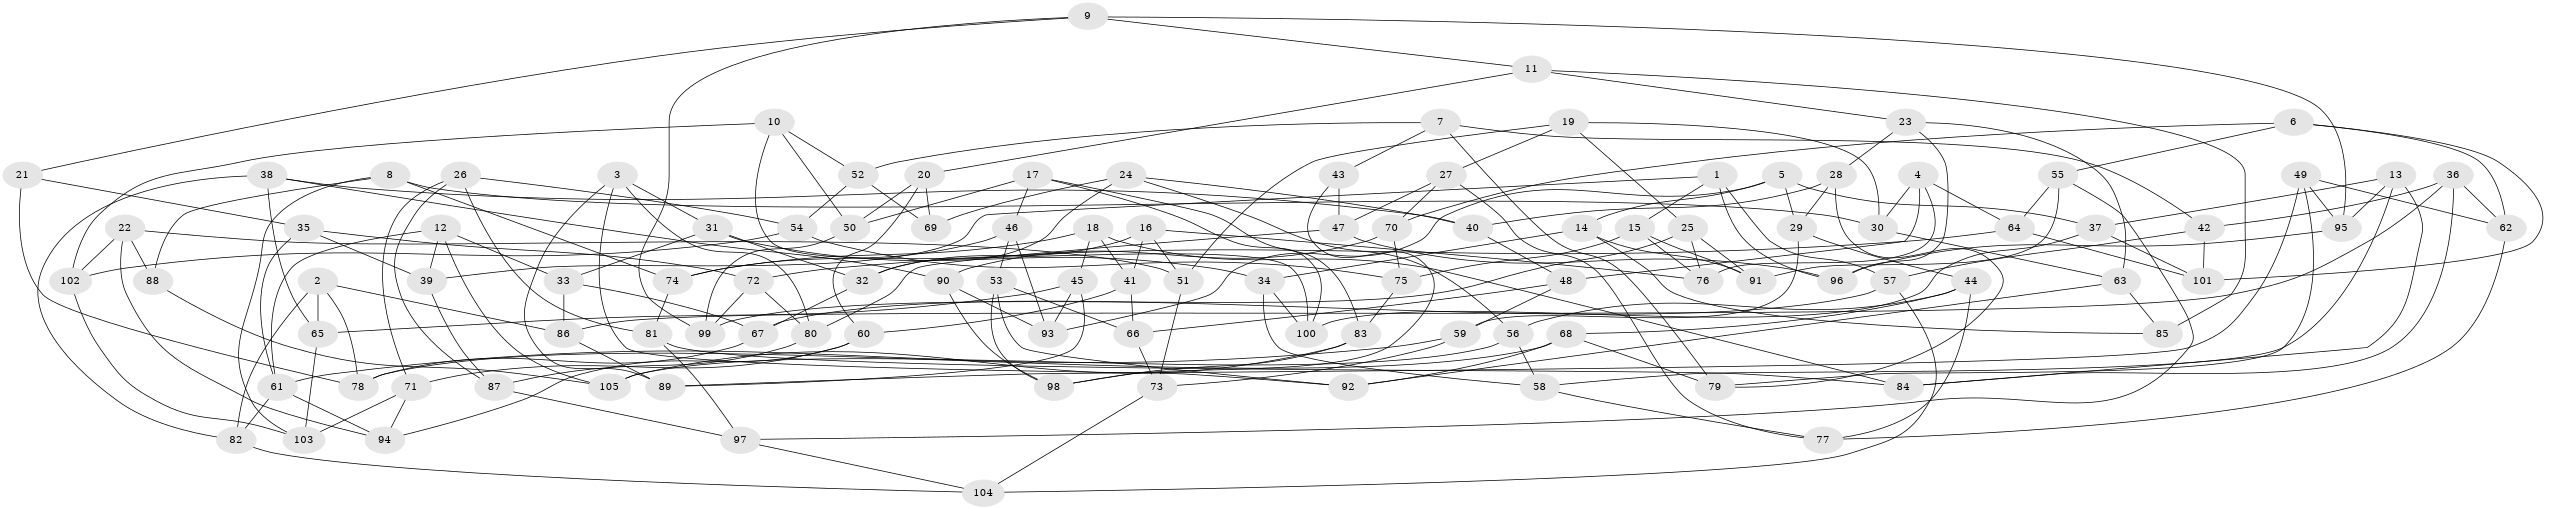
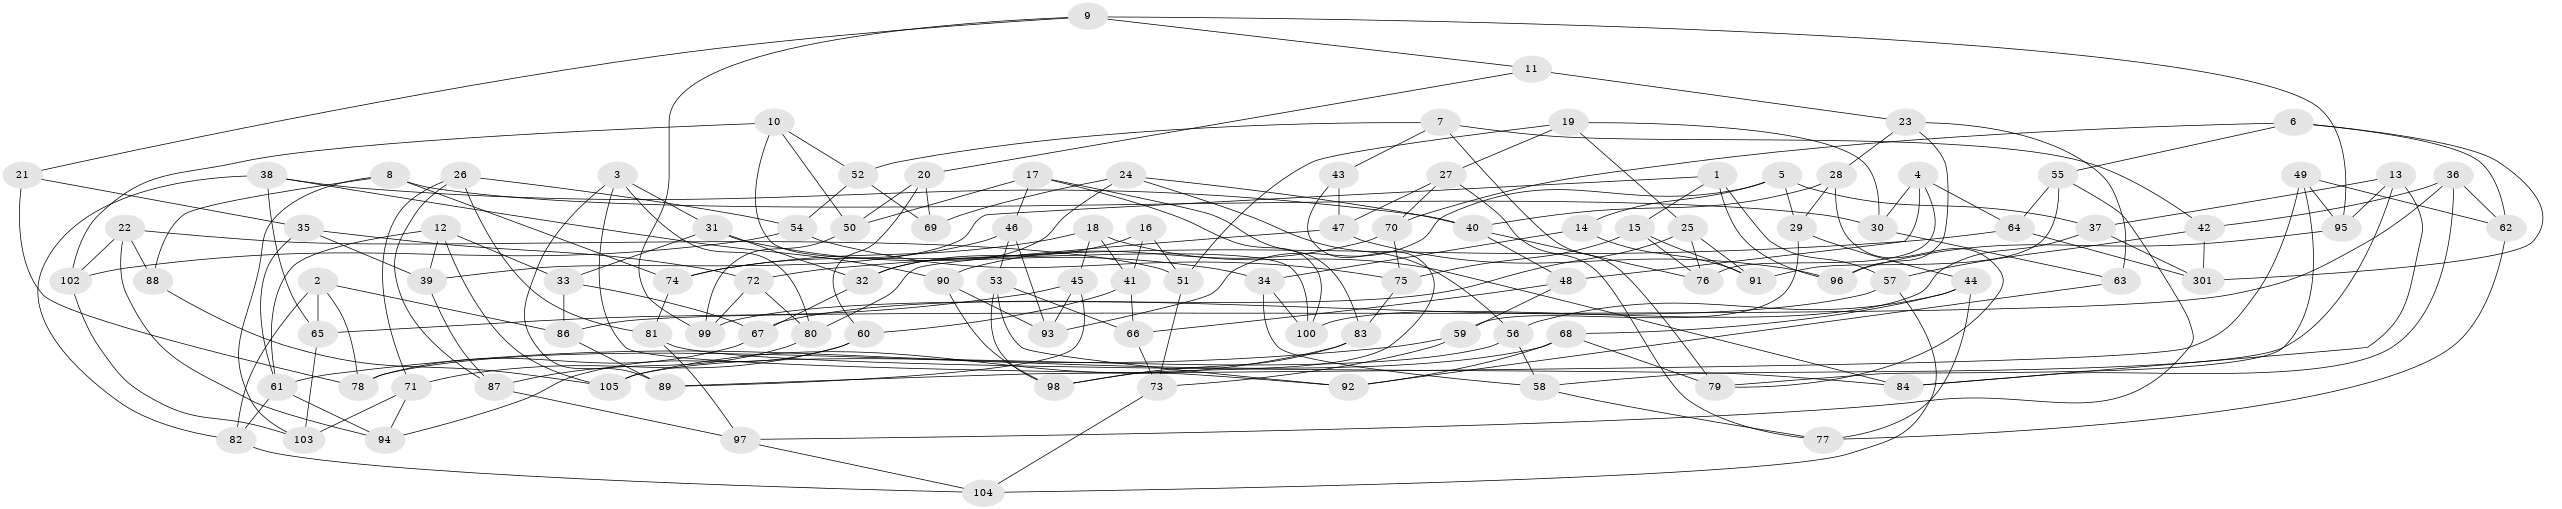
(1295, 241) -> (1554, 247)
(2203, 281) -> (2203, 281)
(2163, 334) -> none
